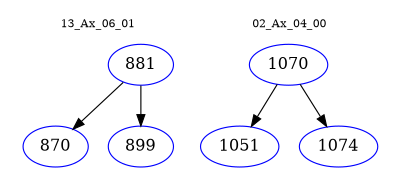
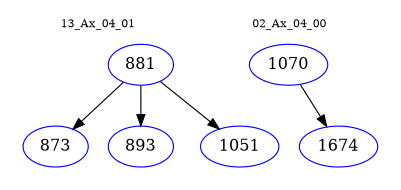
(98, 24) -> (98, 24)
(267, 101) -> (175, 94)
(56, 147) -> (56, 147)
(141, 147) -> (141, 147)
(339, 147) -> (339, 147)
